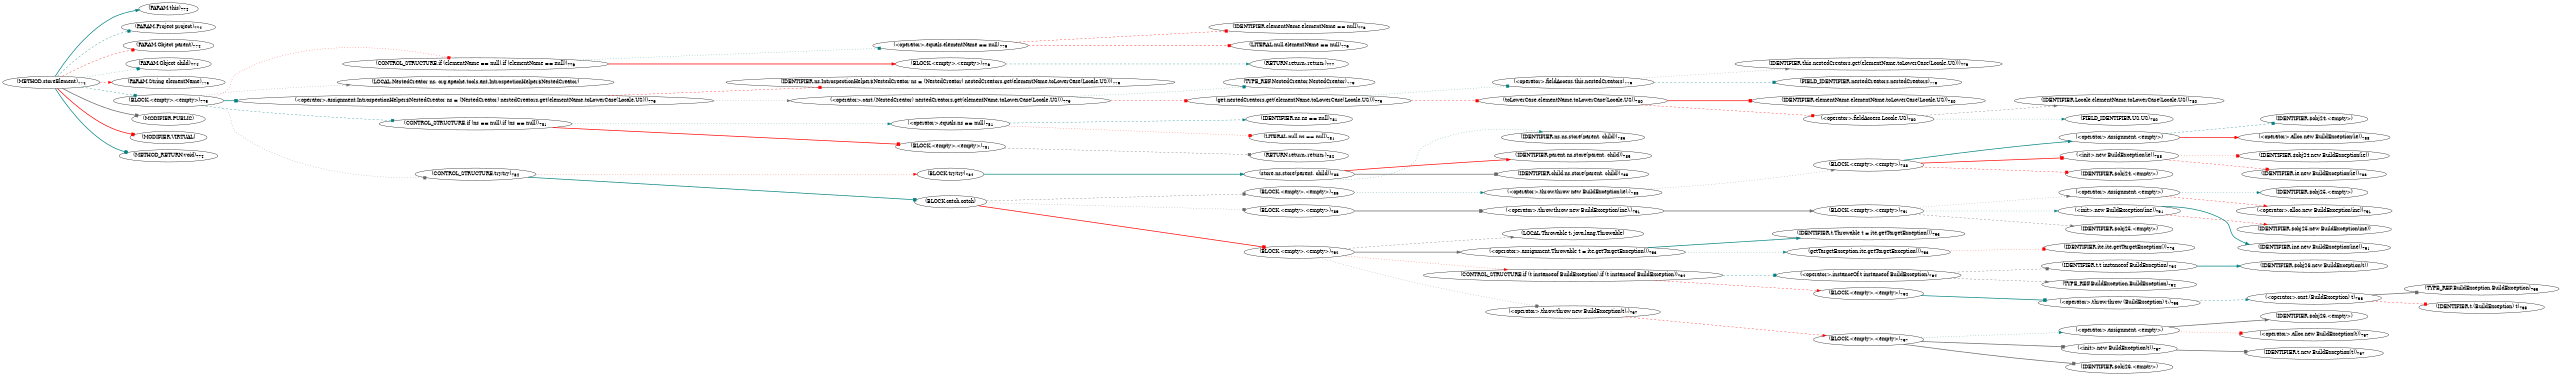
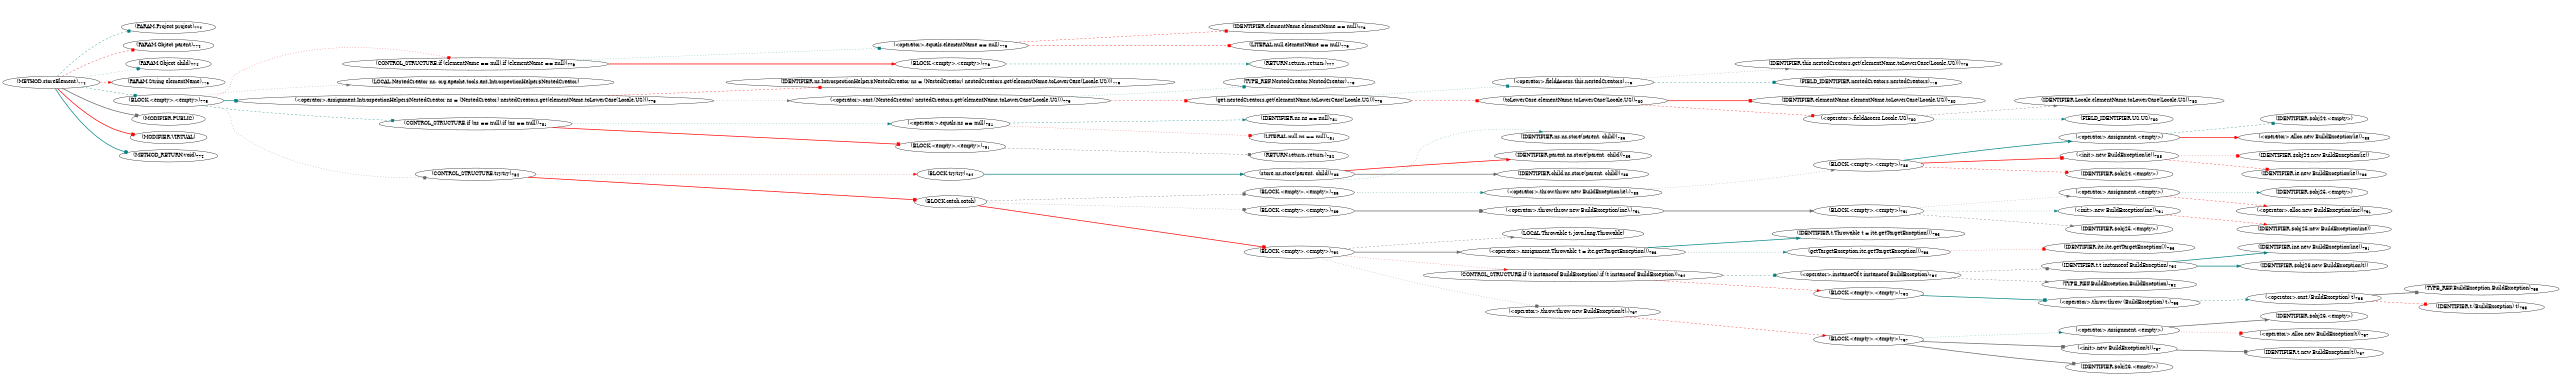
(169, 9) -> none
(1424, 174) -> (1424, 174)
(720, 188) -> (720, 188)
(2210, 214) -> (2218, 257)
(2171, 247) -> (2171, 247)
